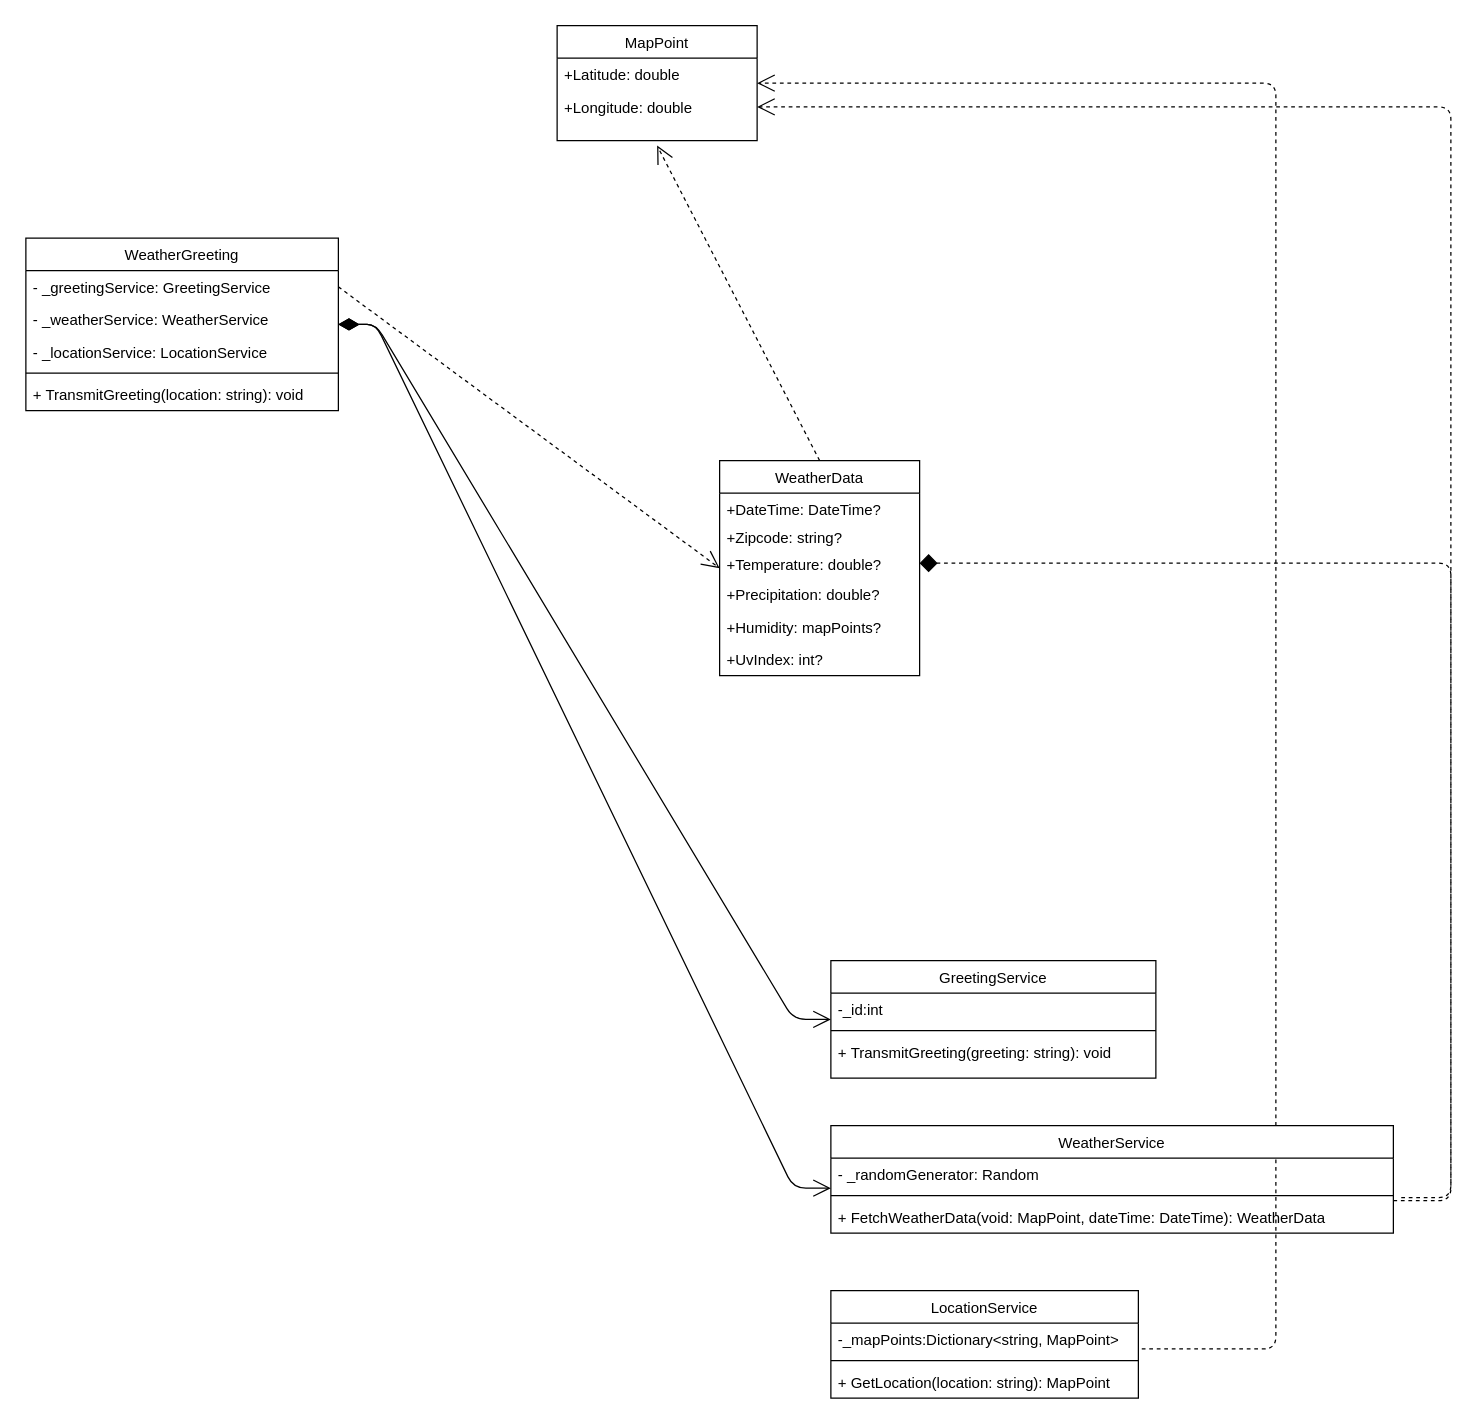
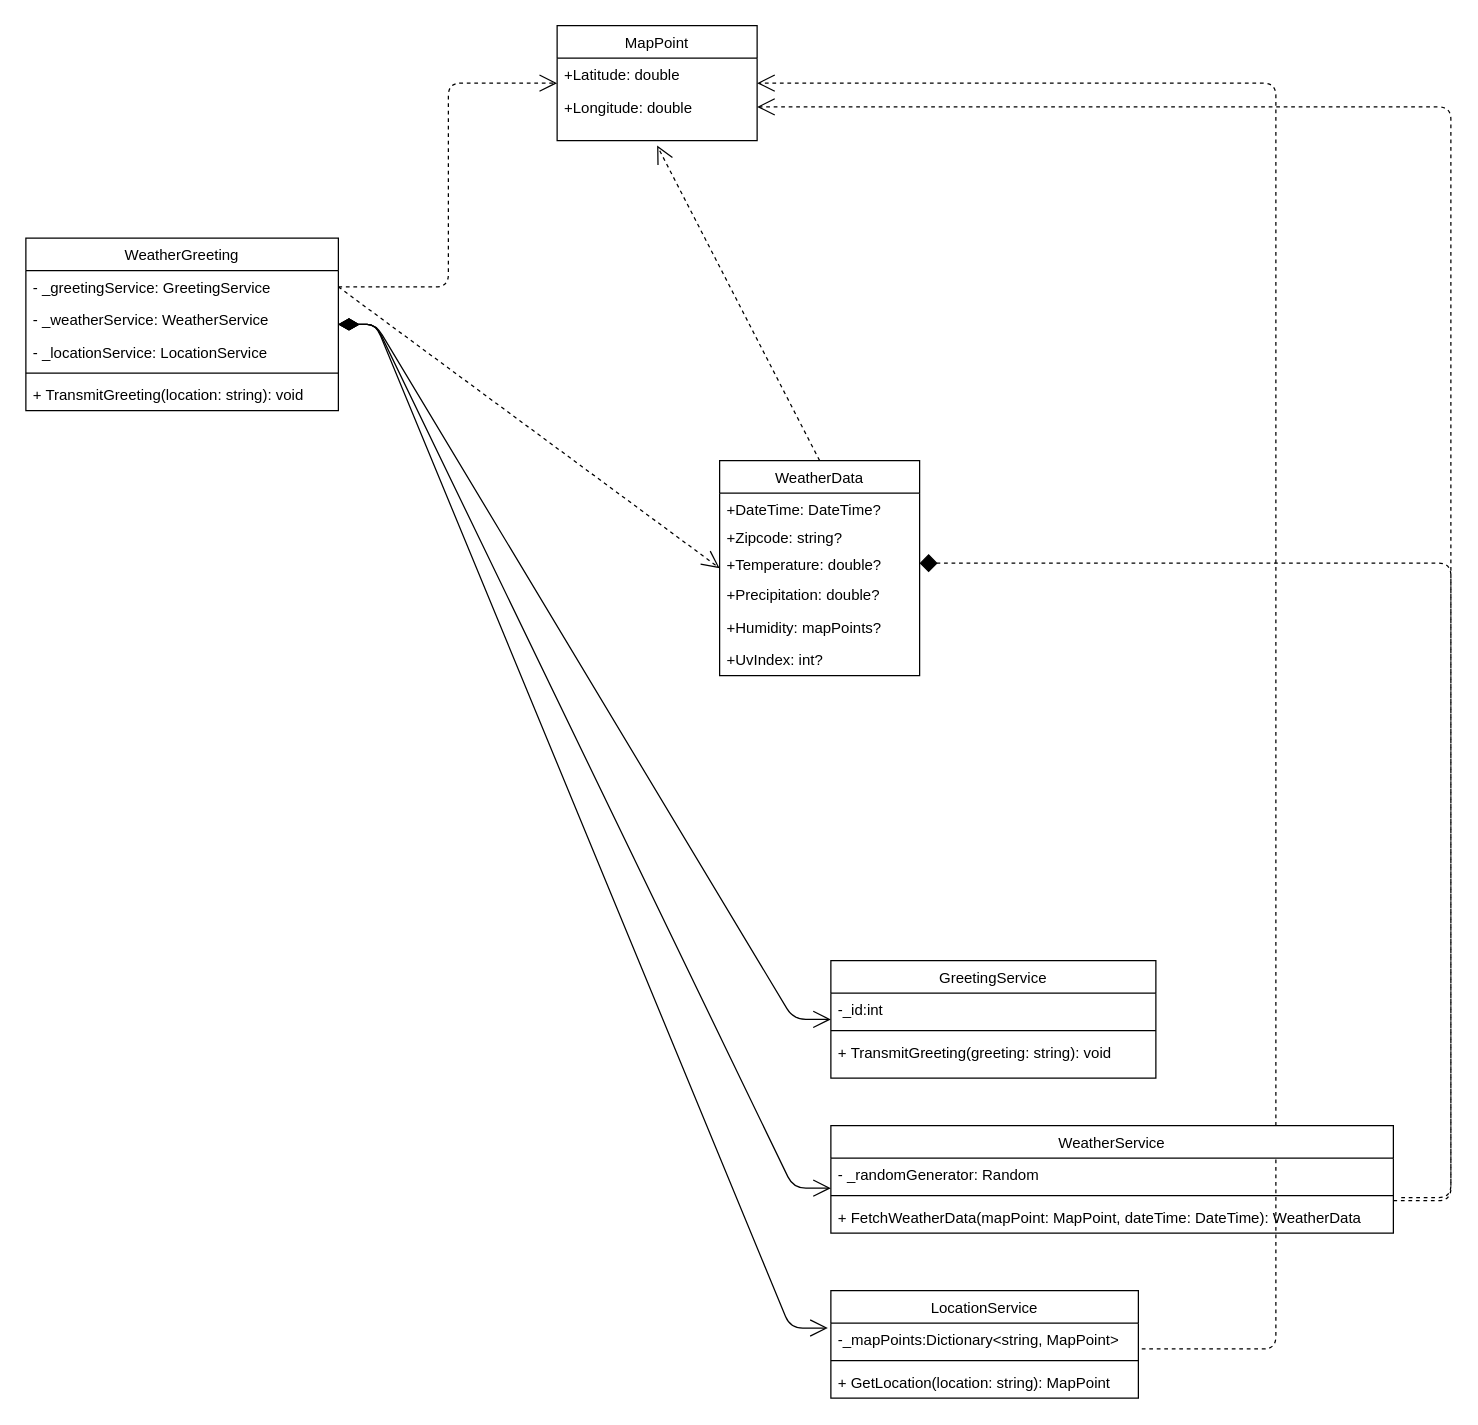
none -> (448, 185)
none -> (593, 851)
(1094, 1218) -> (1110, 1218)
